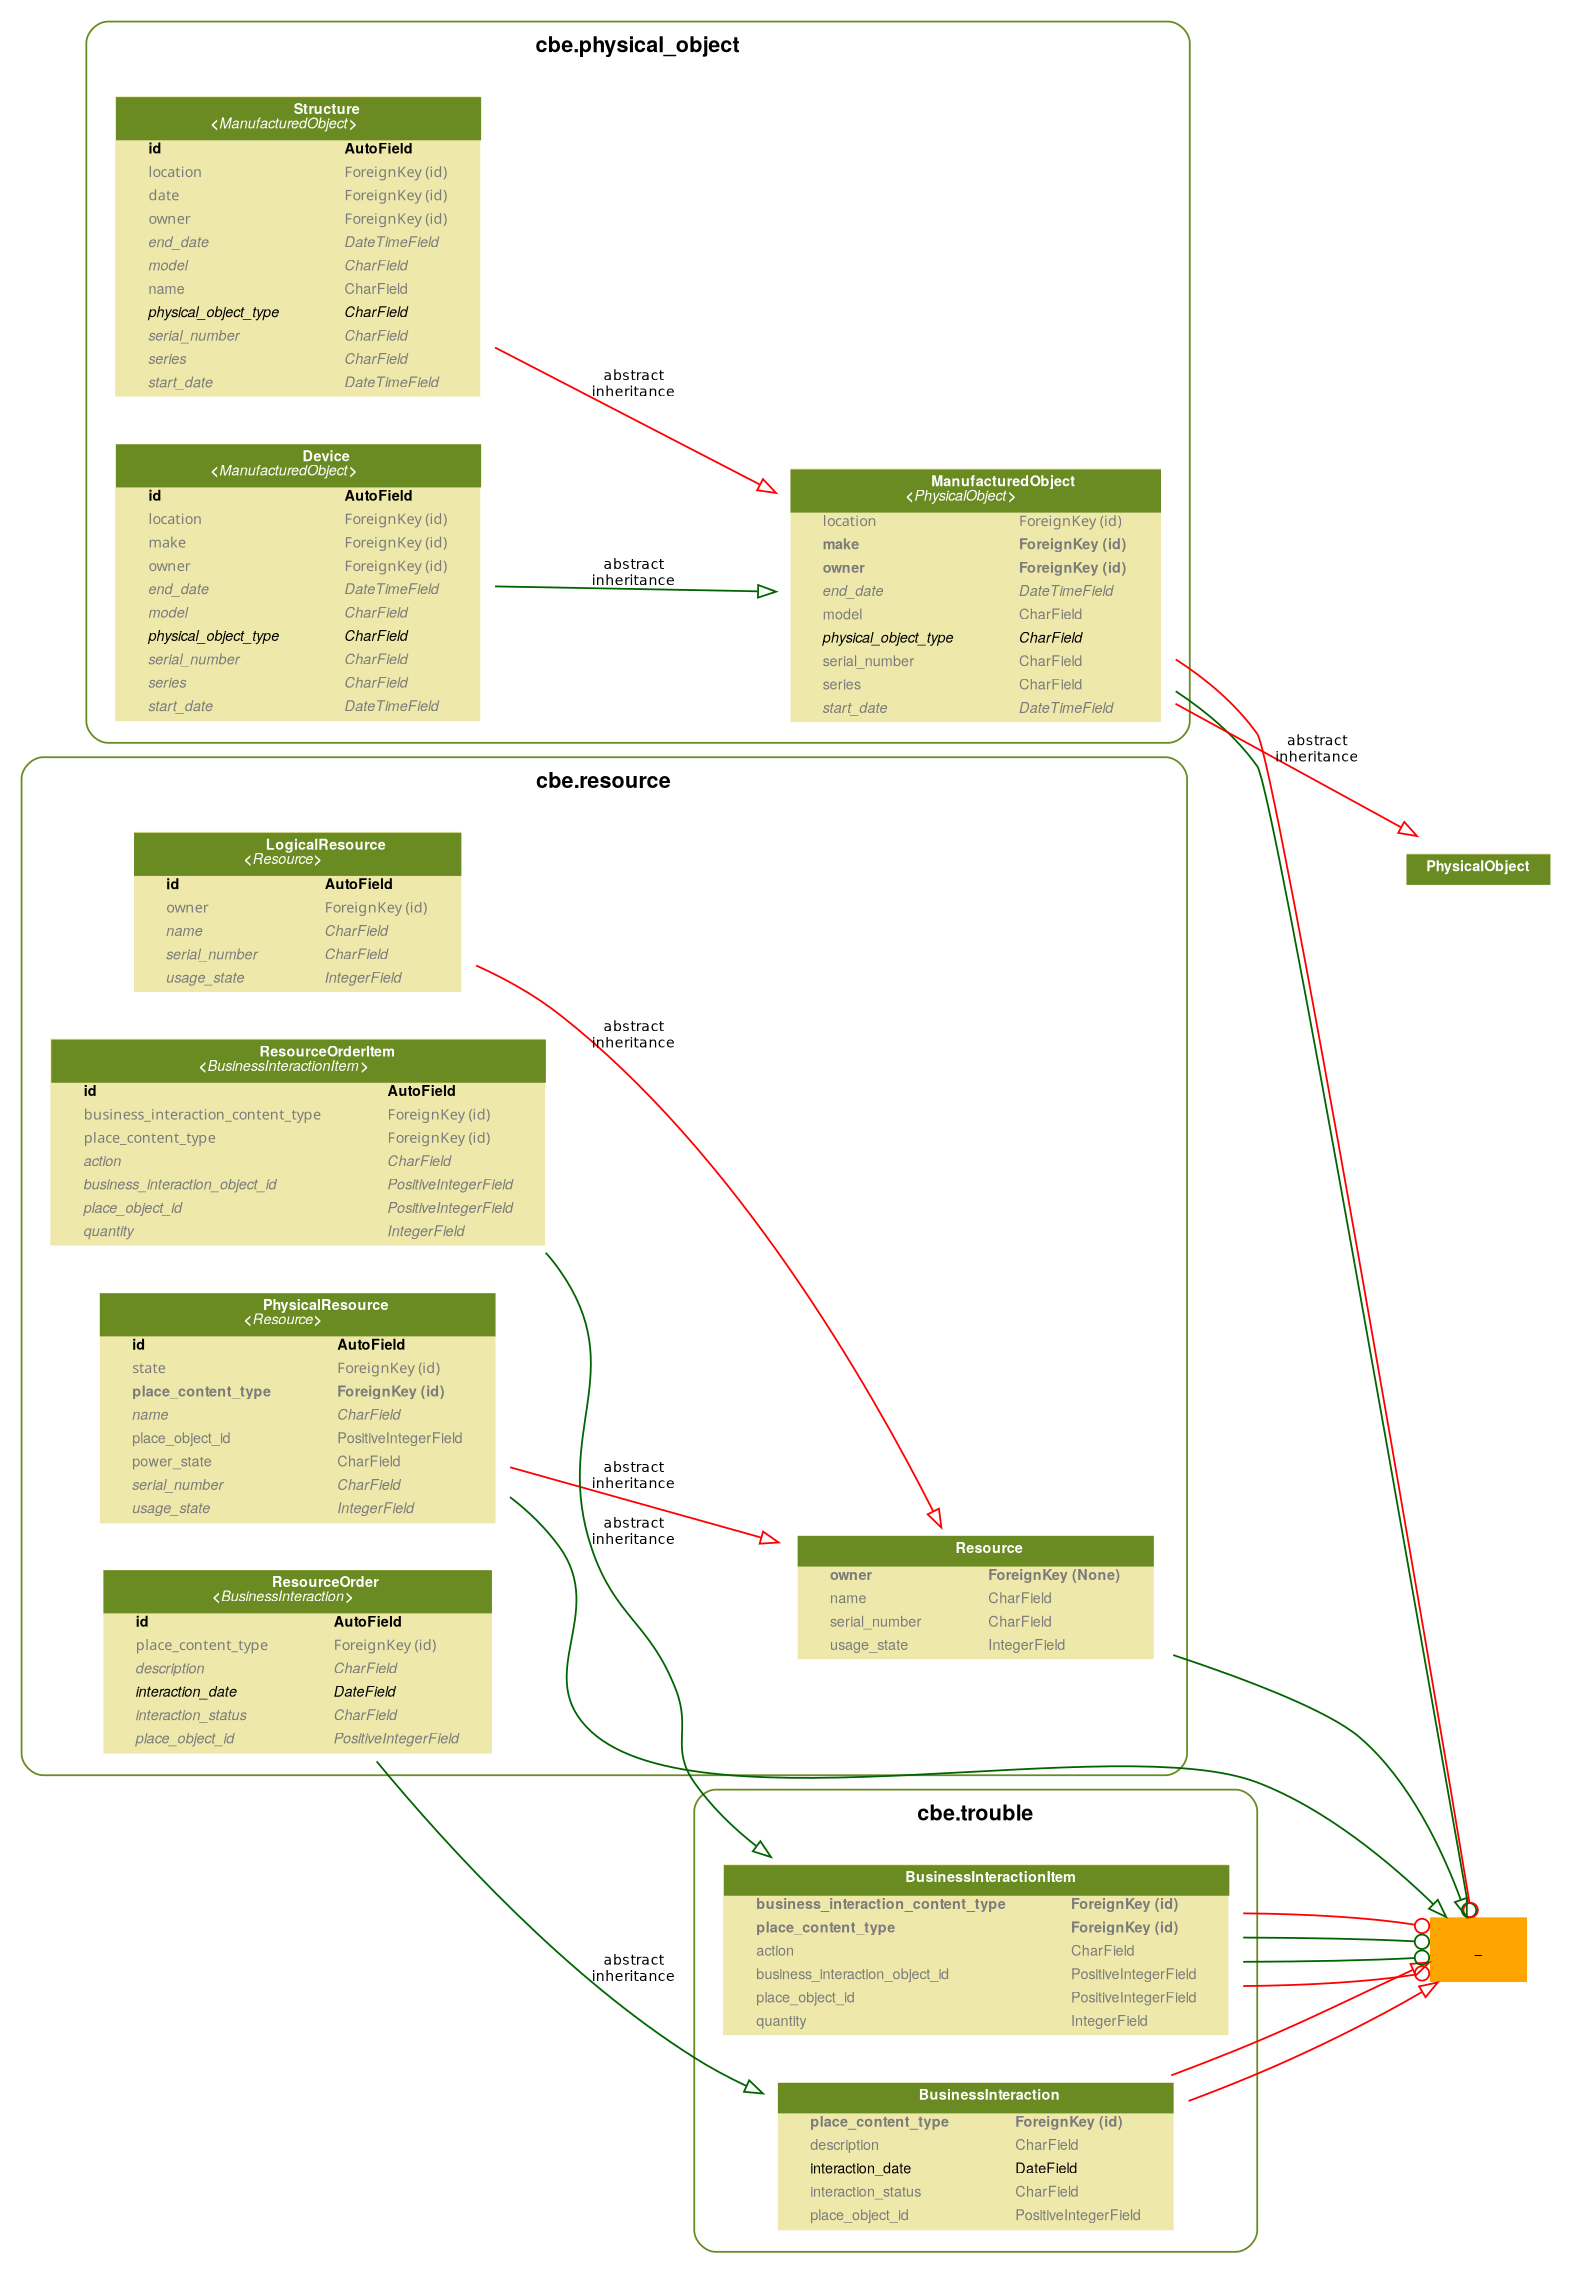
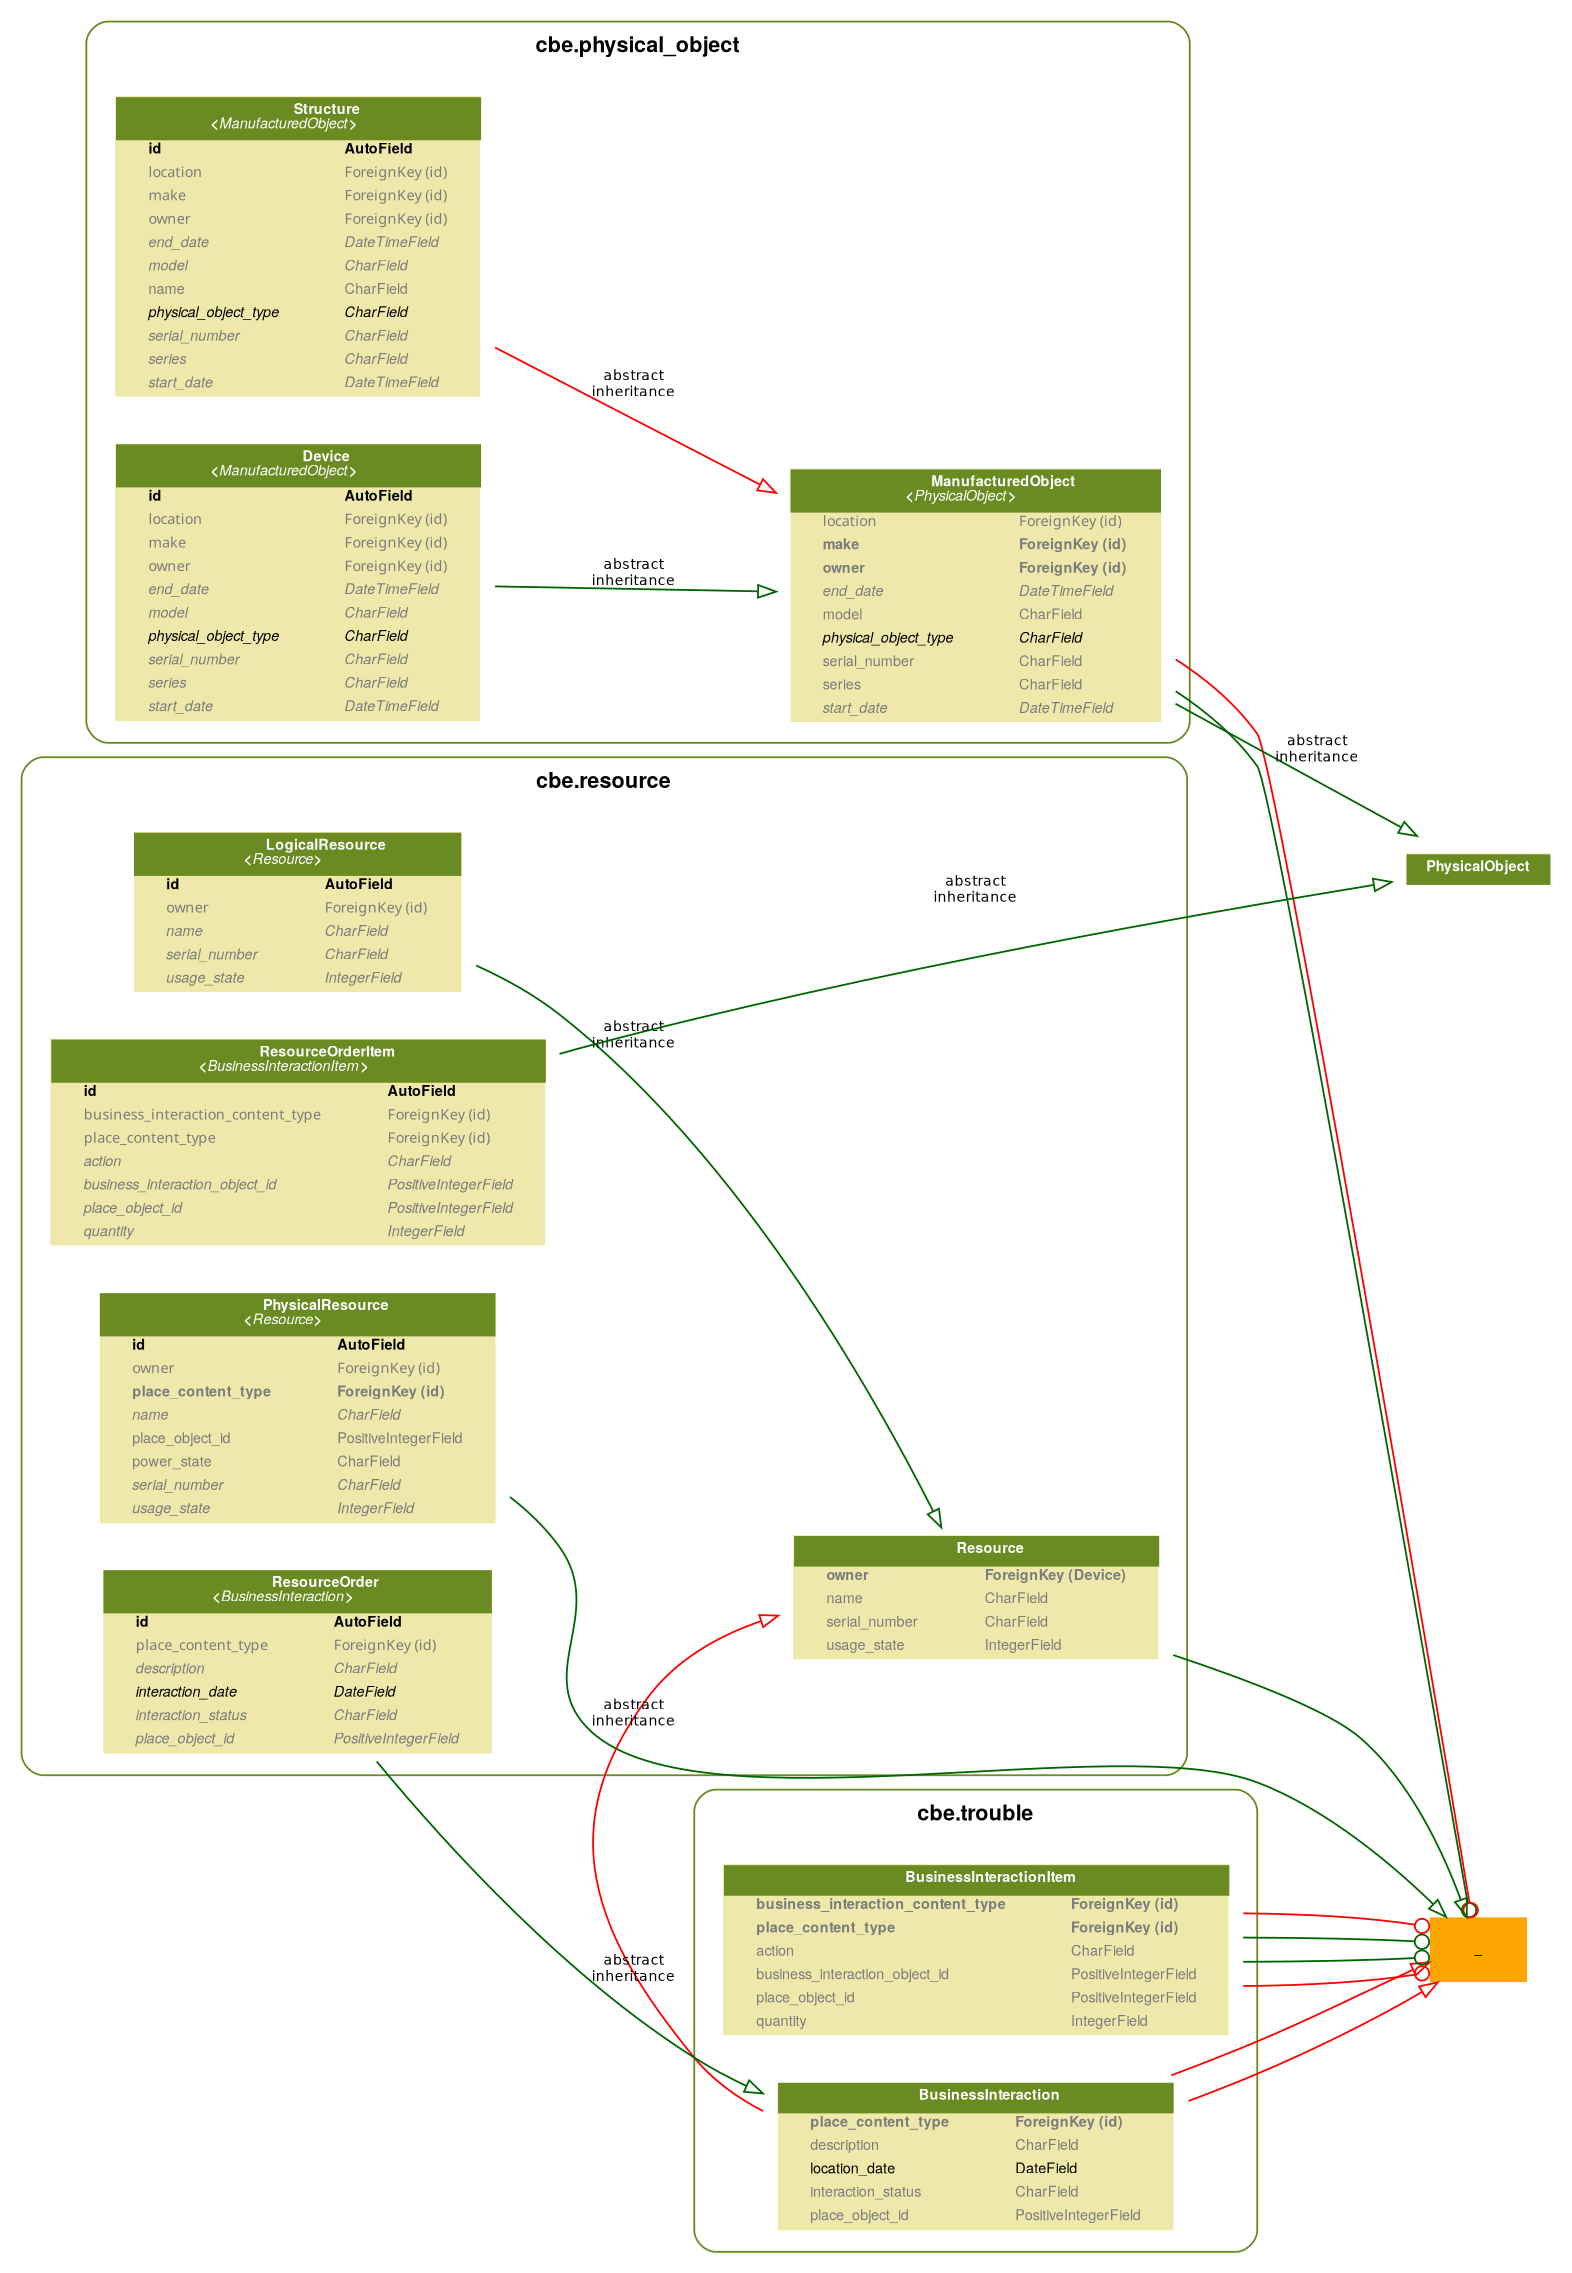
(165, 196) -> (168, 196)
(1288, 765) -> (1288, 765)
(743, 1205) -> (743, 1205)
(149, 1369) -> (154, 1369)
(636, 1502) -> (595, 1860)
(599, 1568) -> (965, 960)
(1055, 1576) -> (1056, 1576)
(862, 2169) -> (853, 2169)
